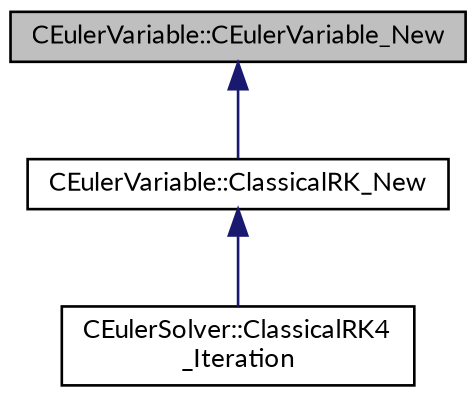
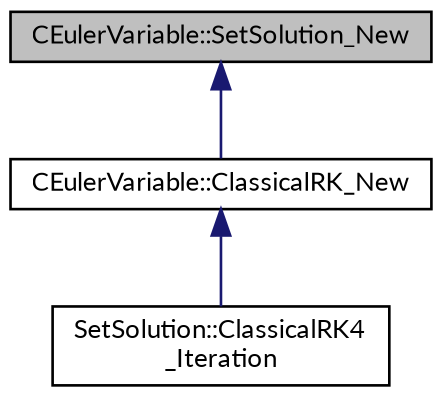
(238, 37) -> (221, 37)
(238, 346) -> (221, 346)
